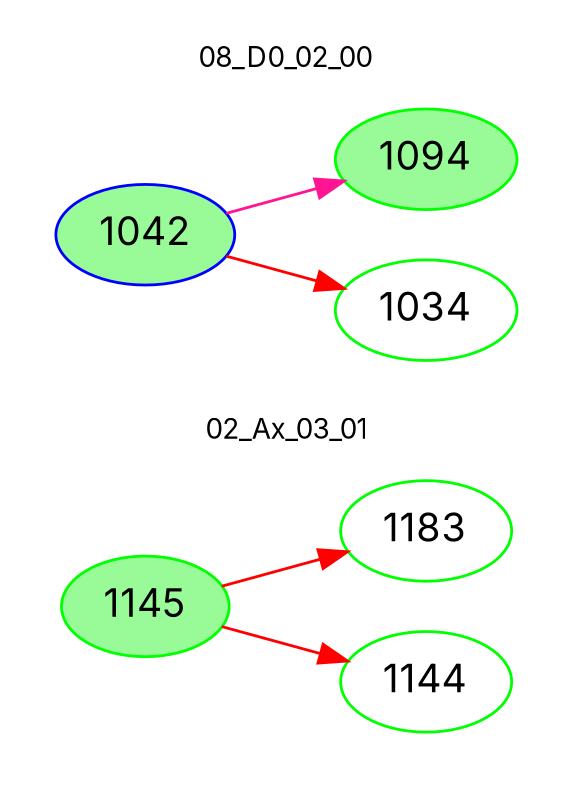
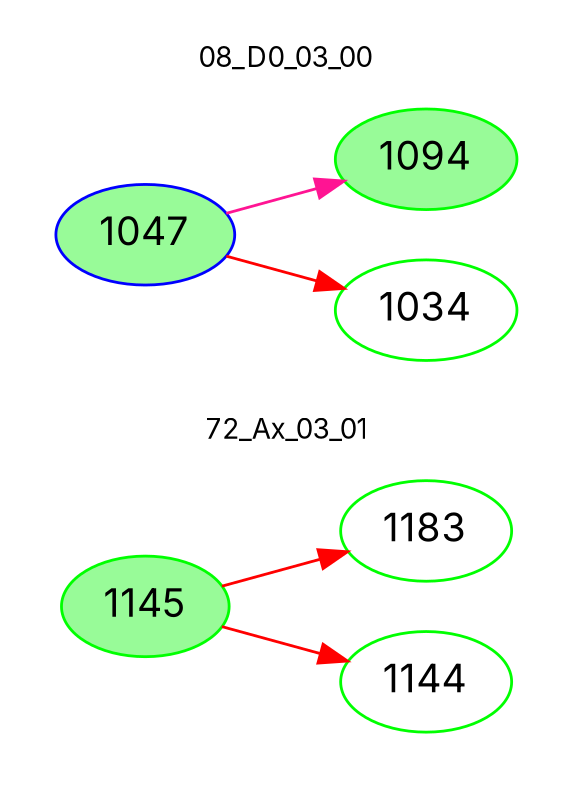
(286, 60) -> (286, 60)
(145, 235) -> (145, 235)
(287, 432) -> (287, 432)
